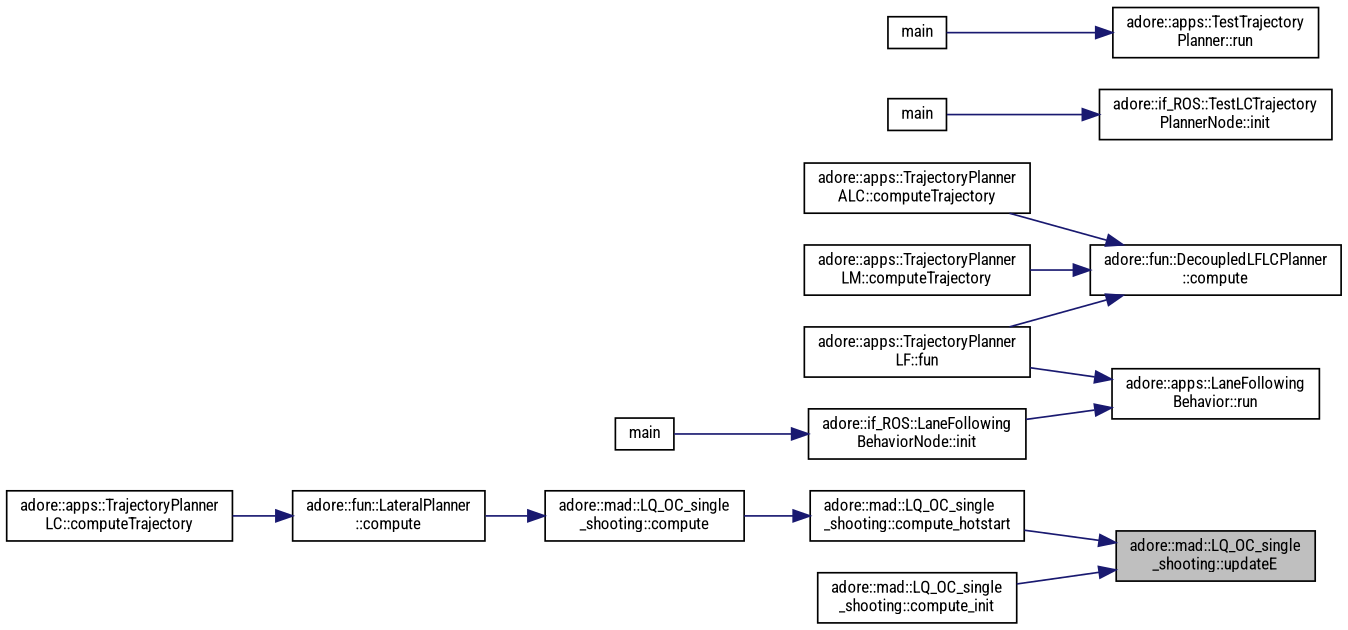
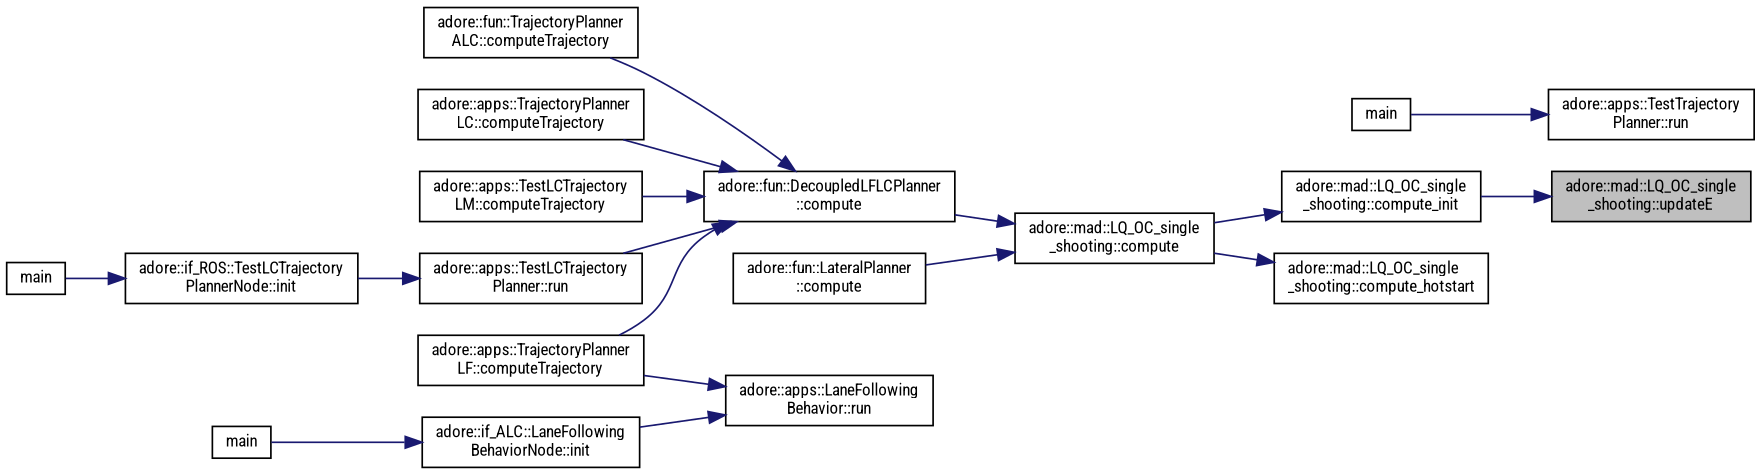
(917, 188) -> (531, 33)
none -> (976, 218)
none -> (1240, 219)
(917, 270) -> (531, 196)
none -> (531, 278)
(917, 352) -> (531, 360)
(917, 434) -> (531, 442)
(254, 516) -> (672, 153)
(1062, 535) -> none
